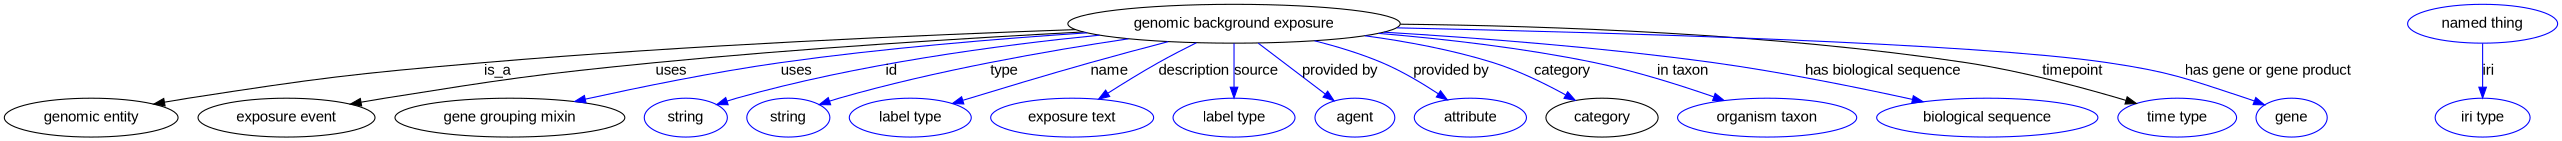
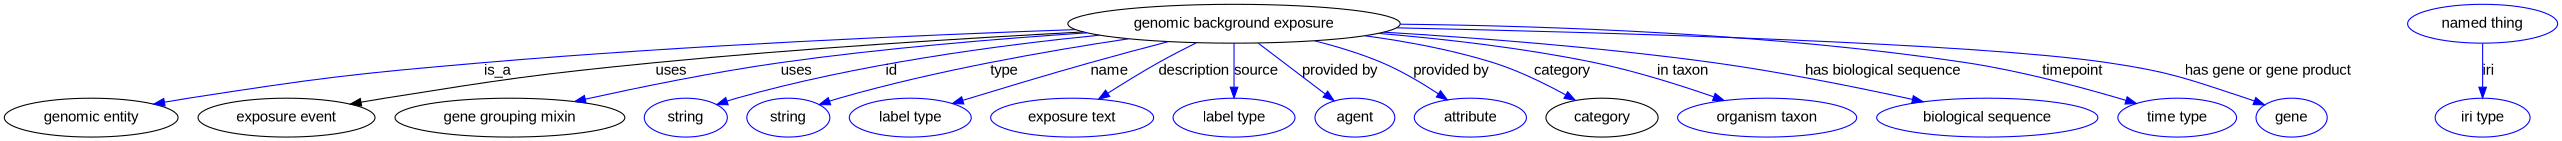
(1875, 51) -> (1875, 51)
(619, 52) -> (619, 52)
